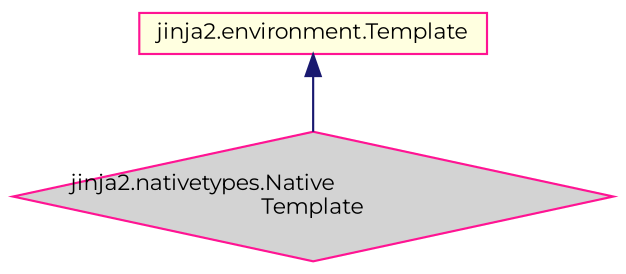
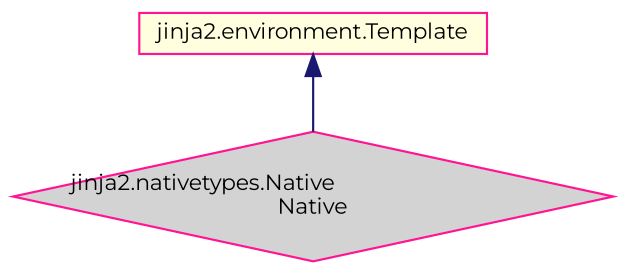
(313, 197) -> (313, 197)
